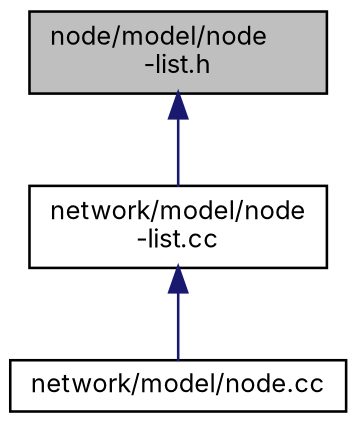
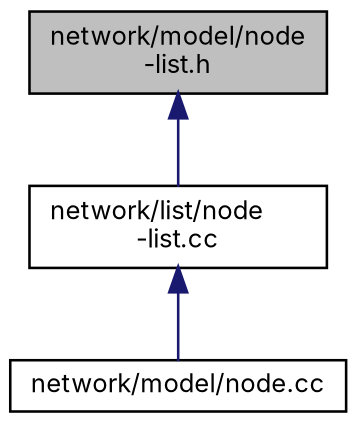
(178, 53) -> (178, 53)
(178, 227) -> (178, 227)
